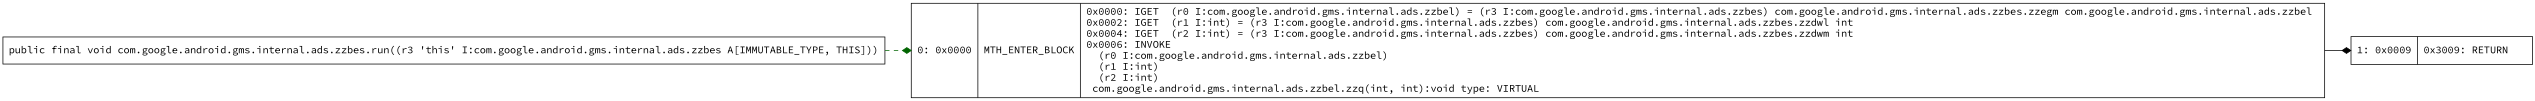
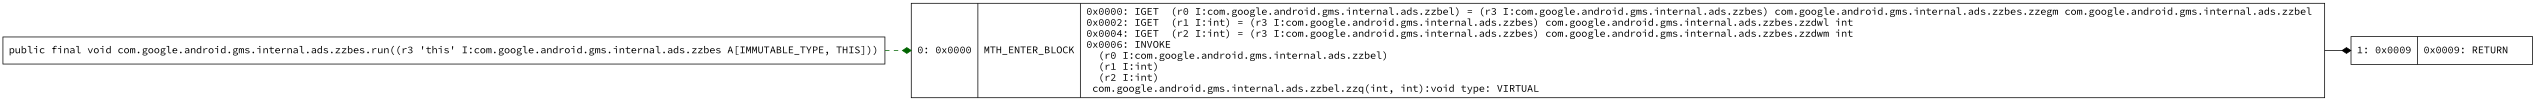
(2475, 50) -> (2475, 50)
